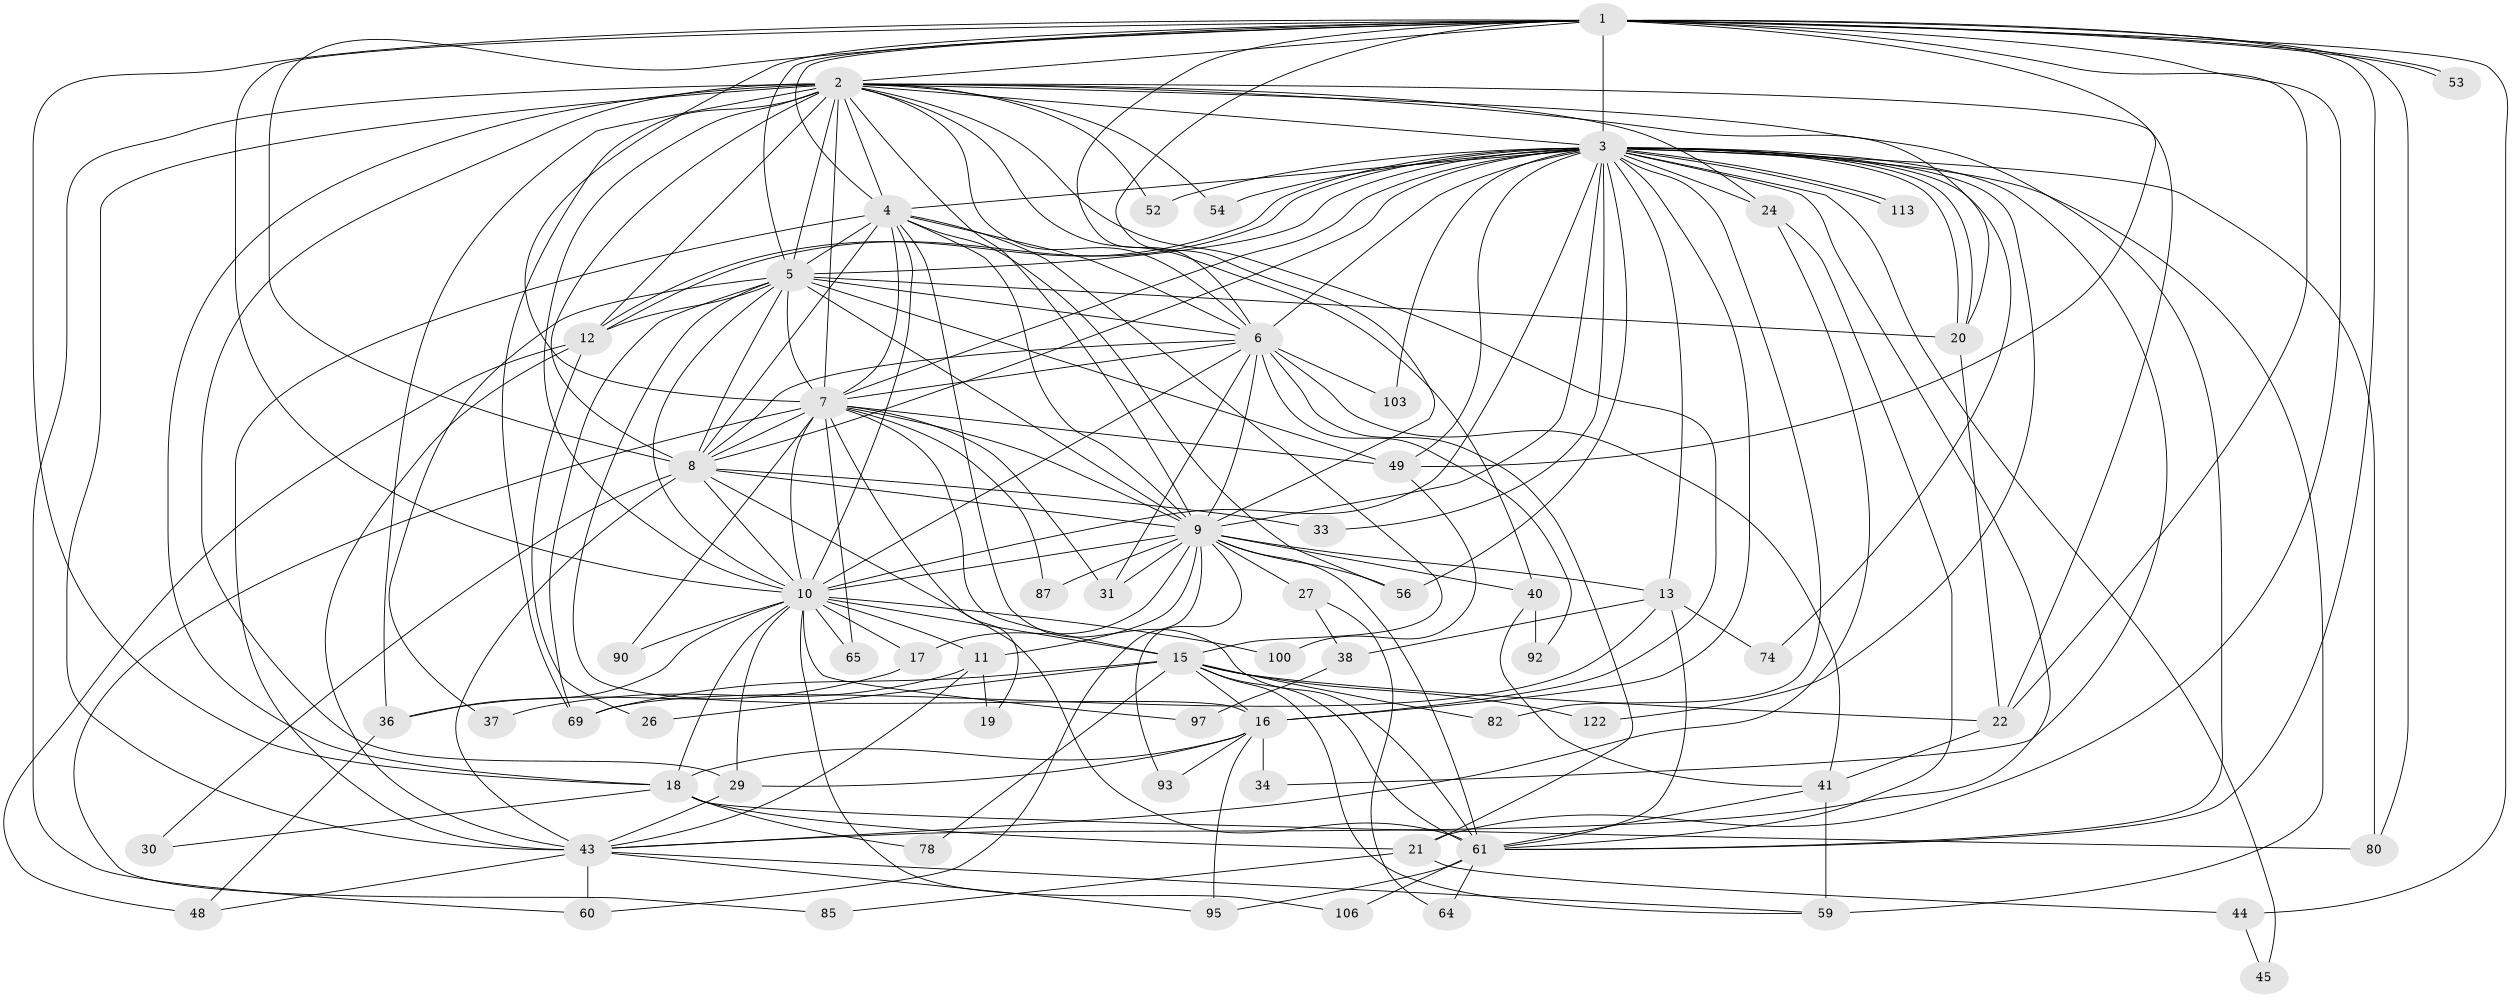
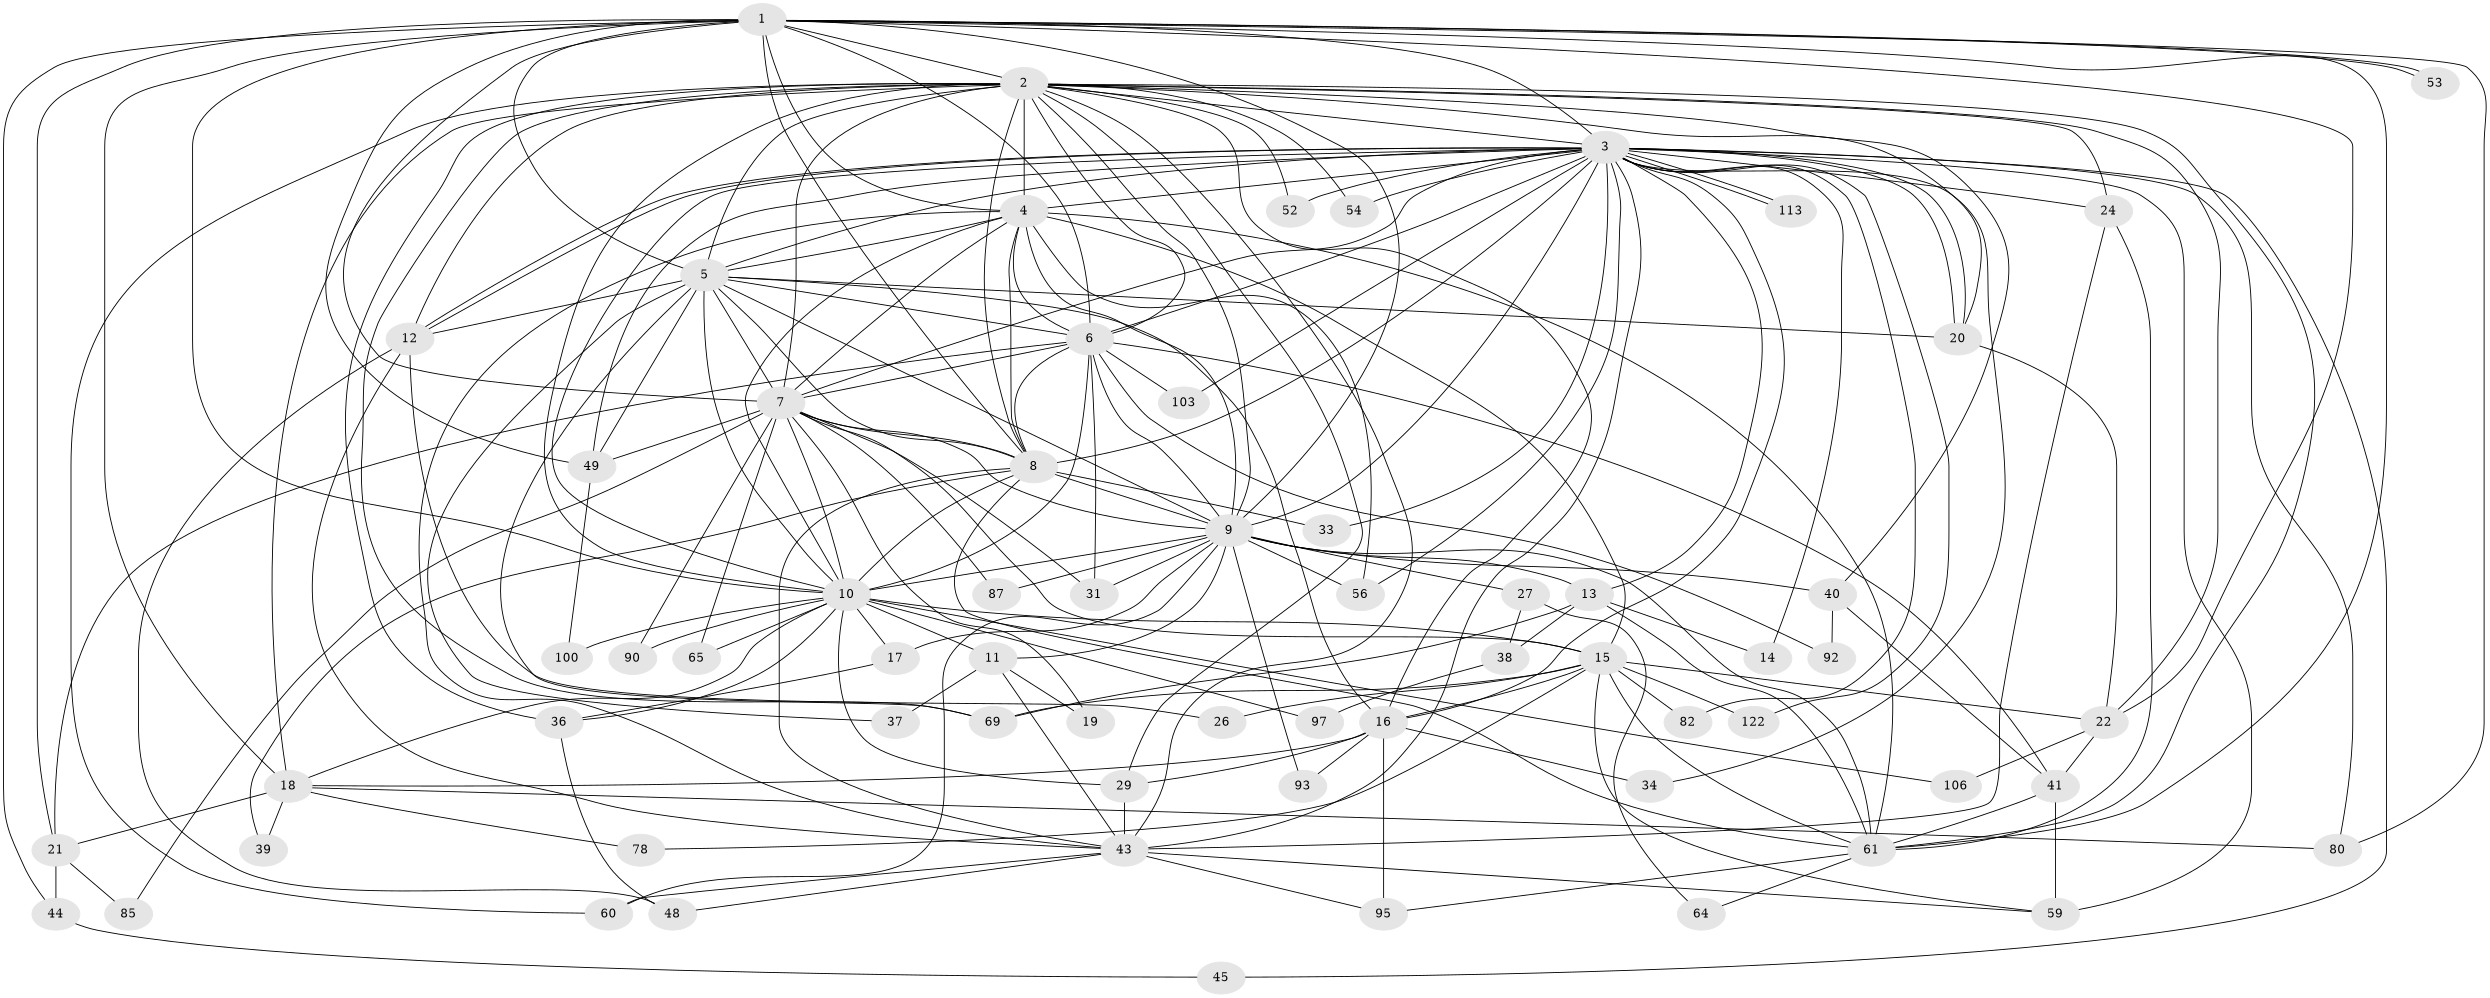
(1768, 659) -> (1768, 659)
(149, 850) -> (264, 850)
(1410, 884) -> (2041, 750)
